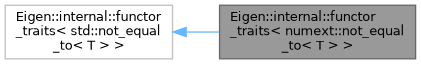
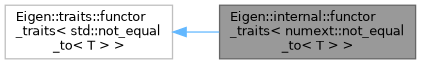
(89, 32) -> (89, 32)
